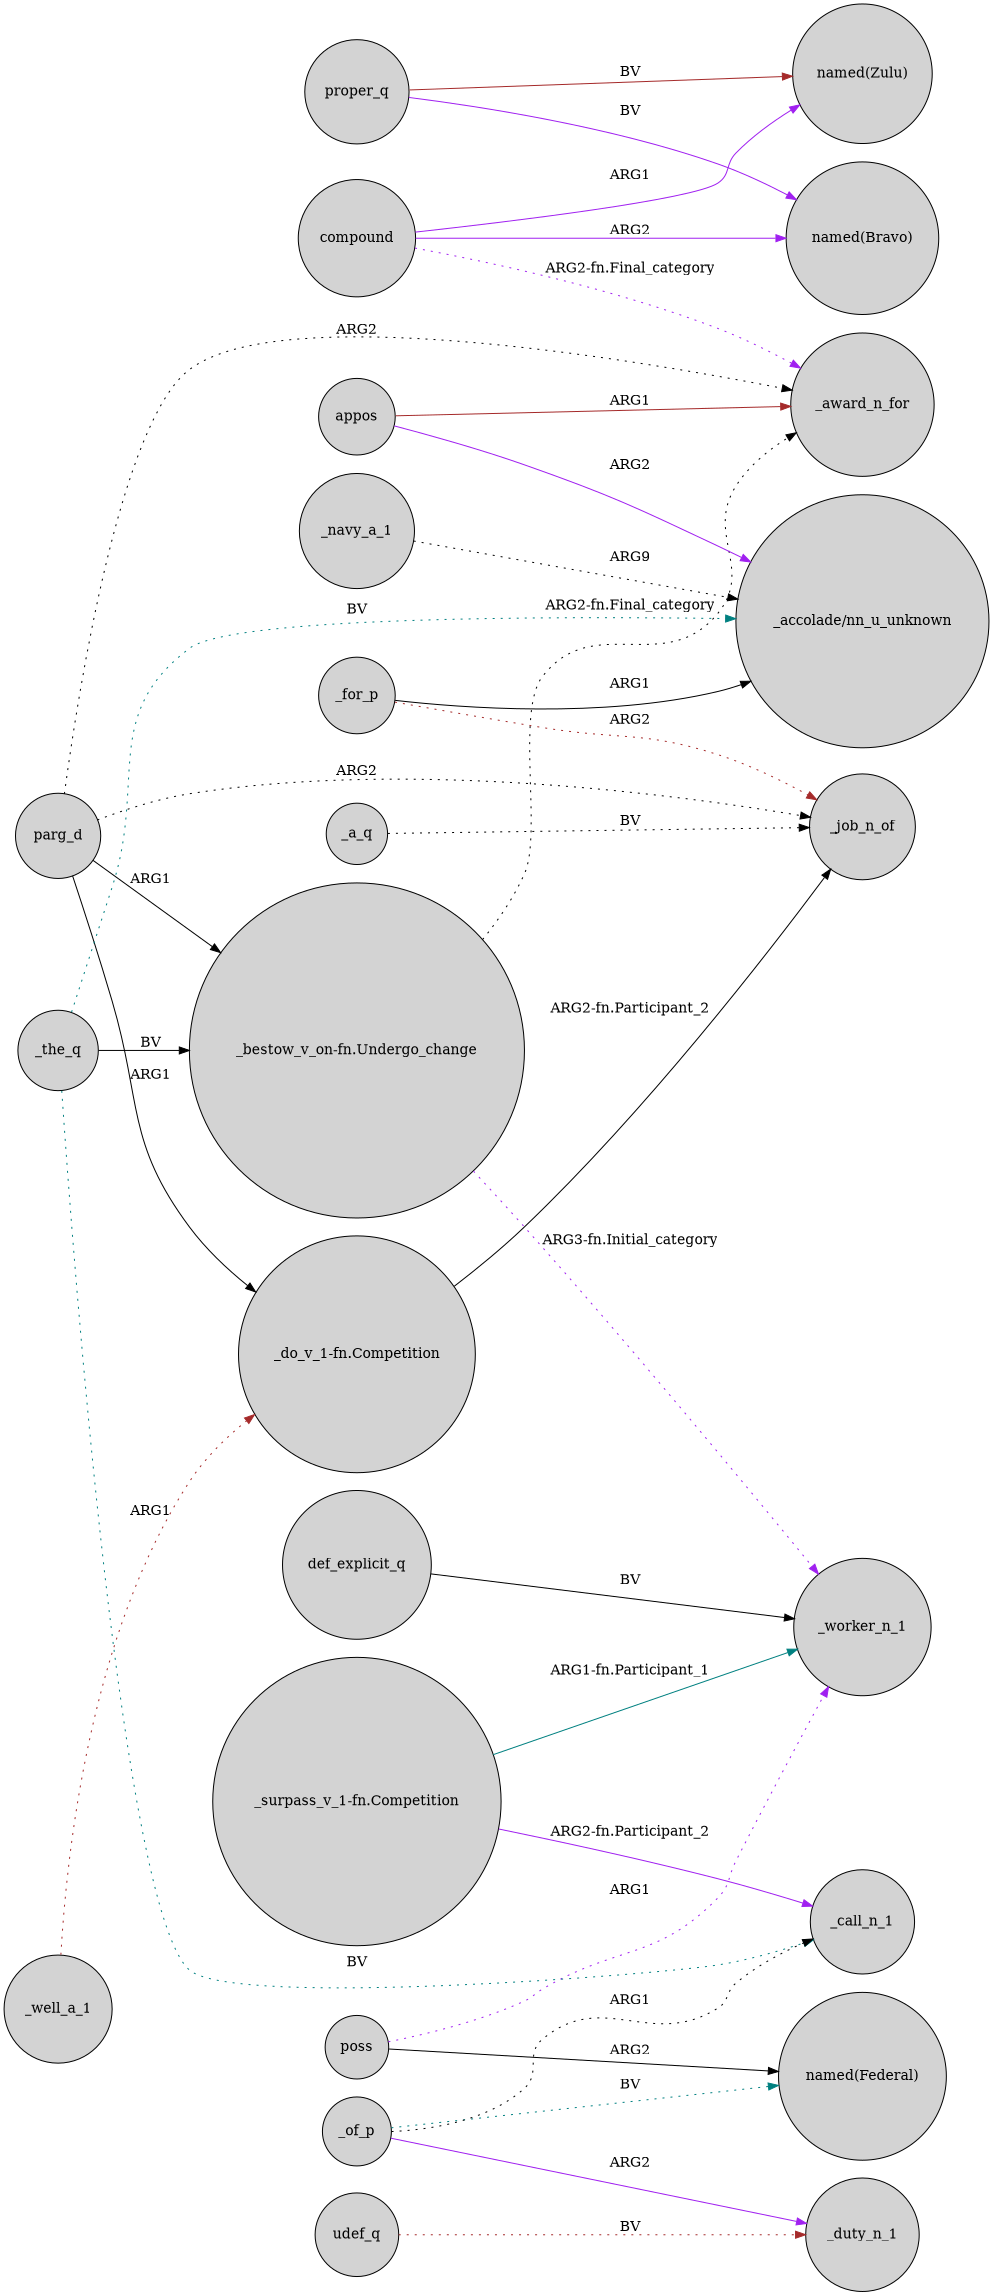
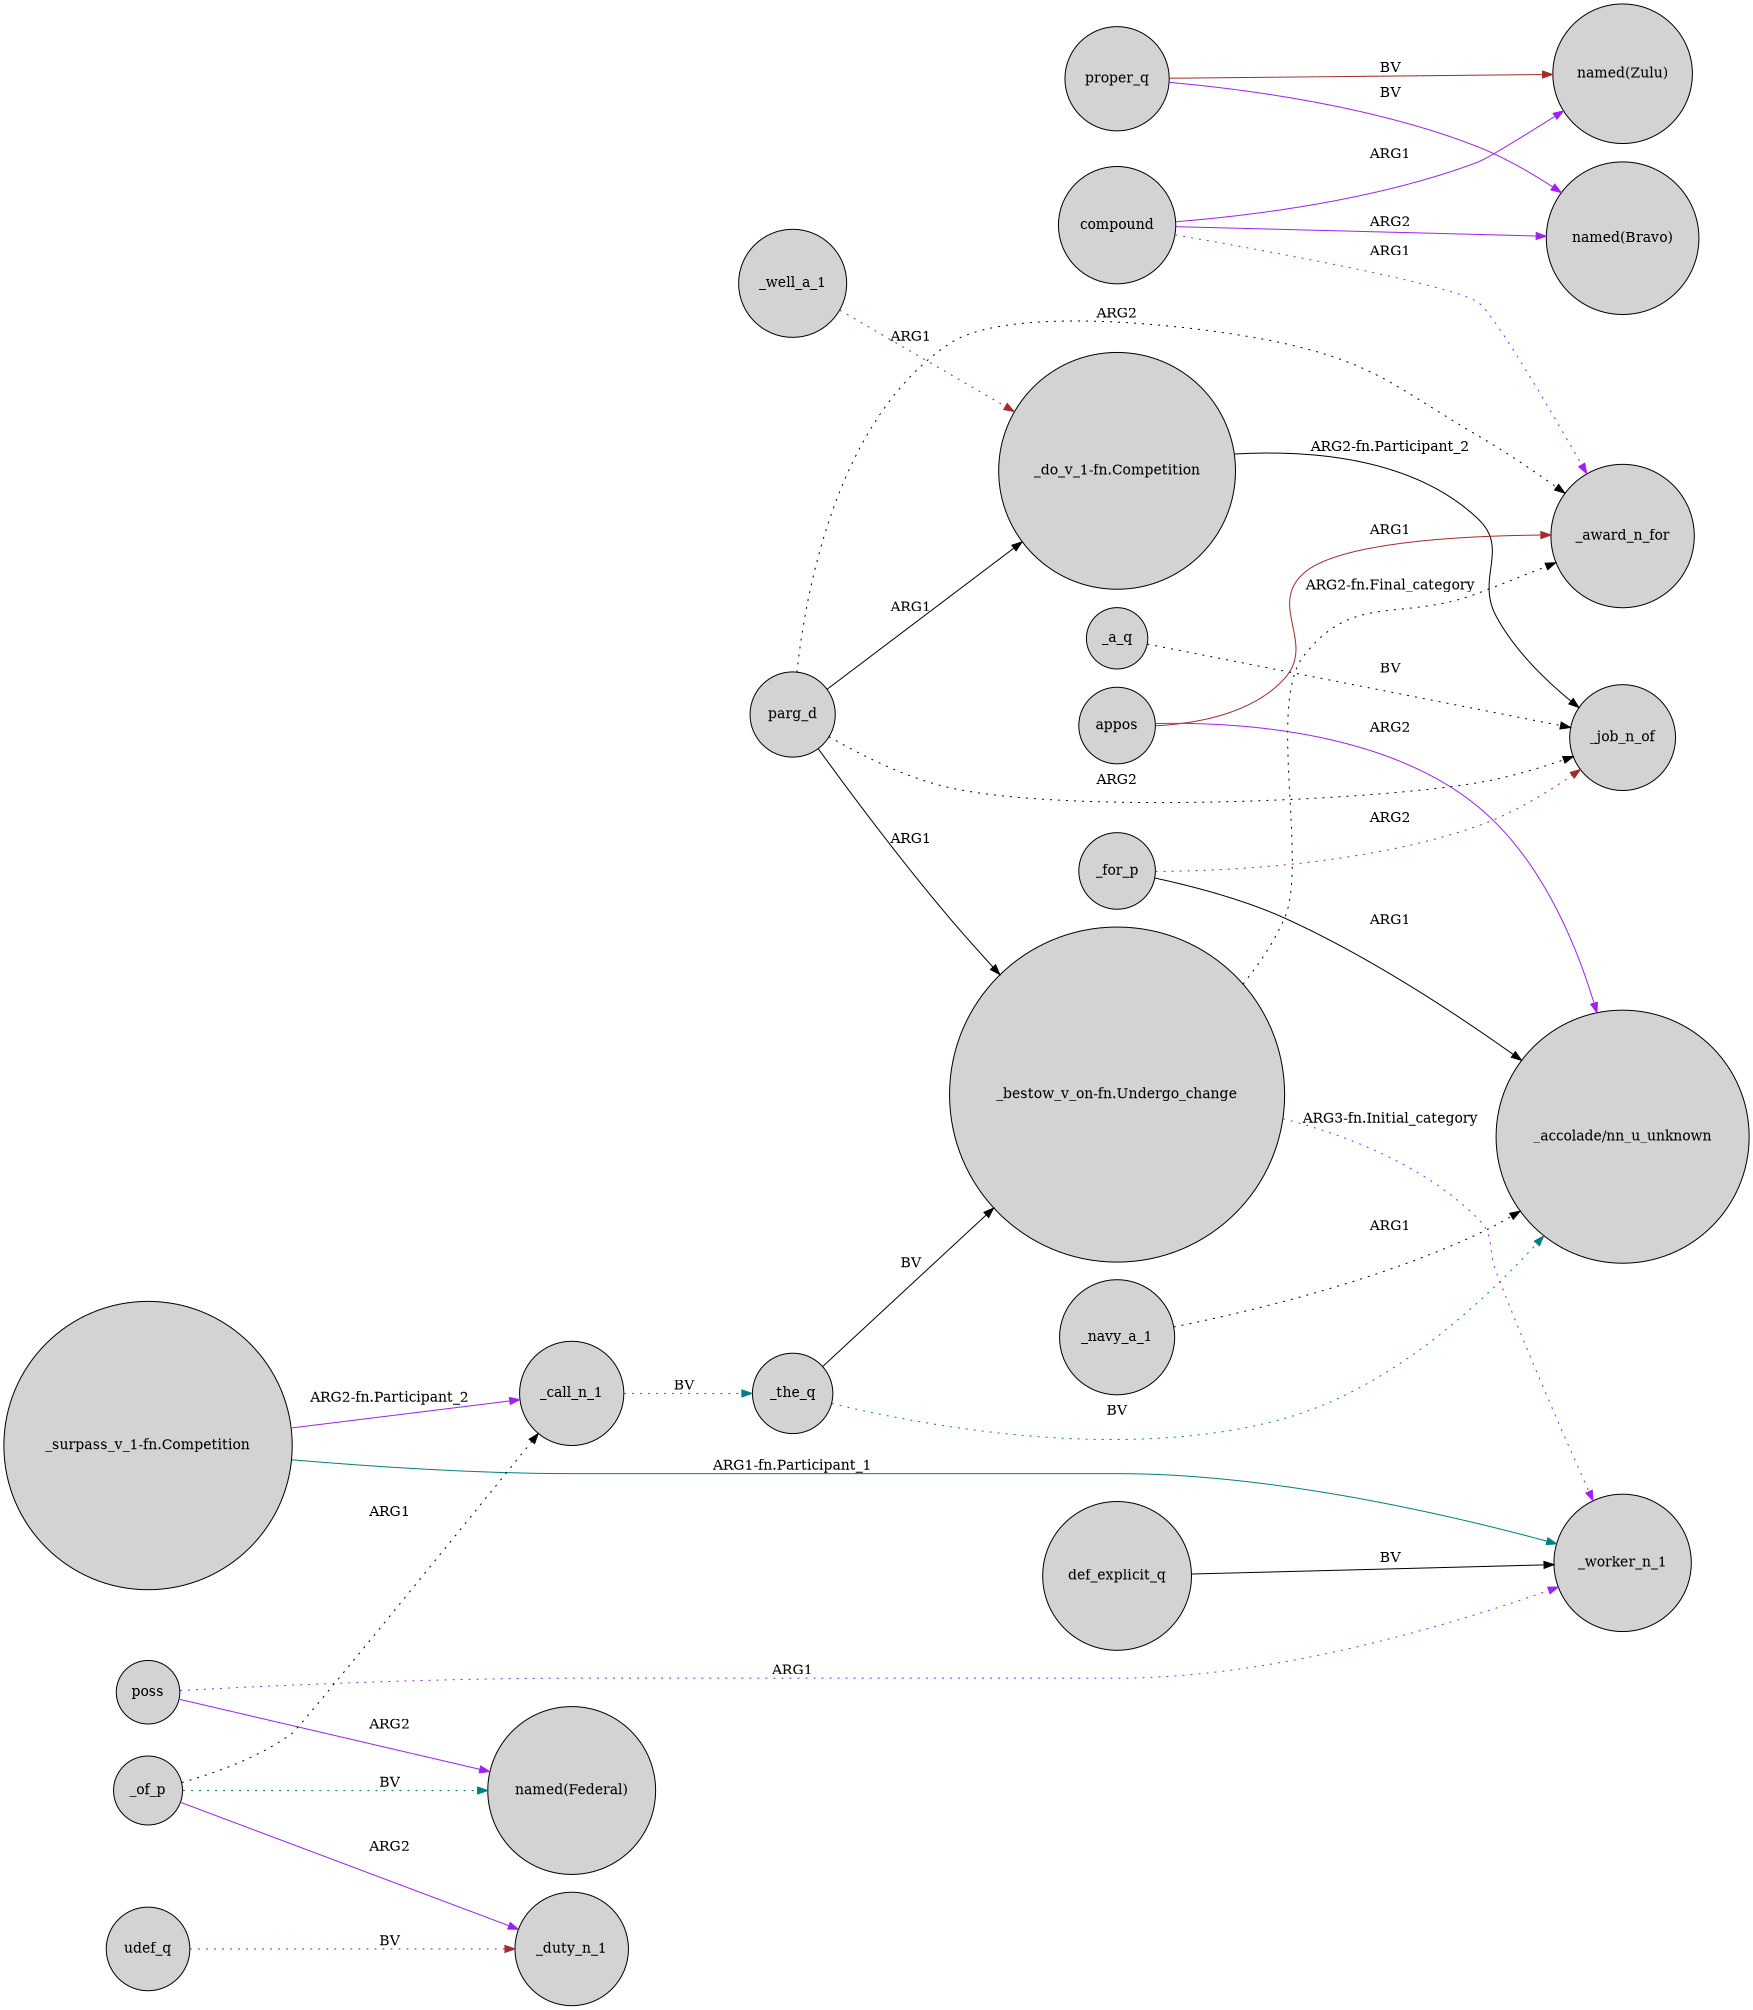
(630, 269) -> (1390, 252)
(630, 558) -> (1390, 1226)
(145, 1842) -> (683, 1393)
(579, 2060) -> (330, 1734)
